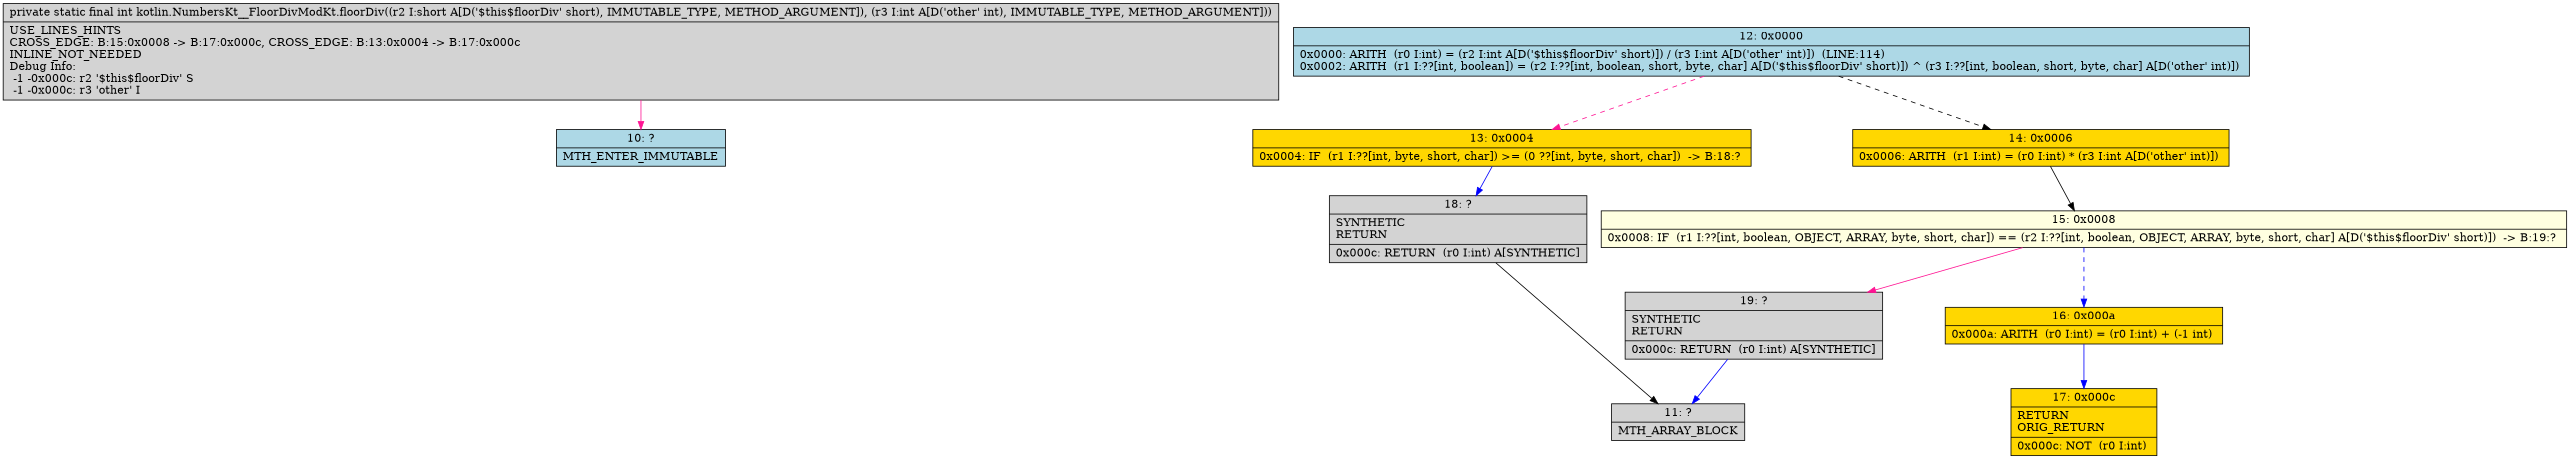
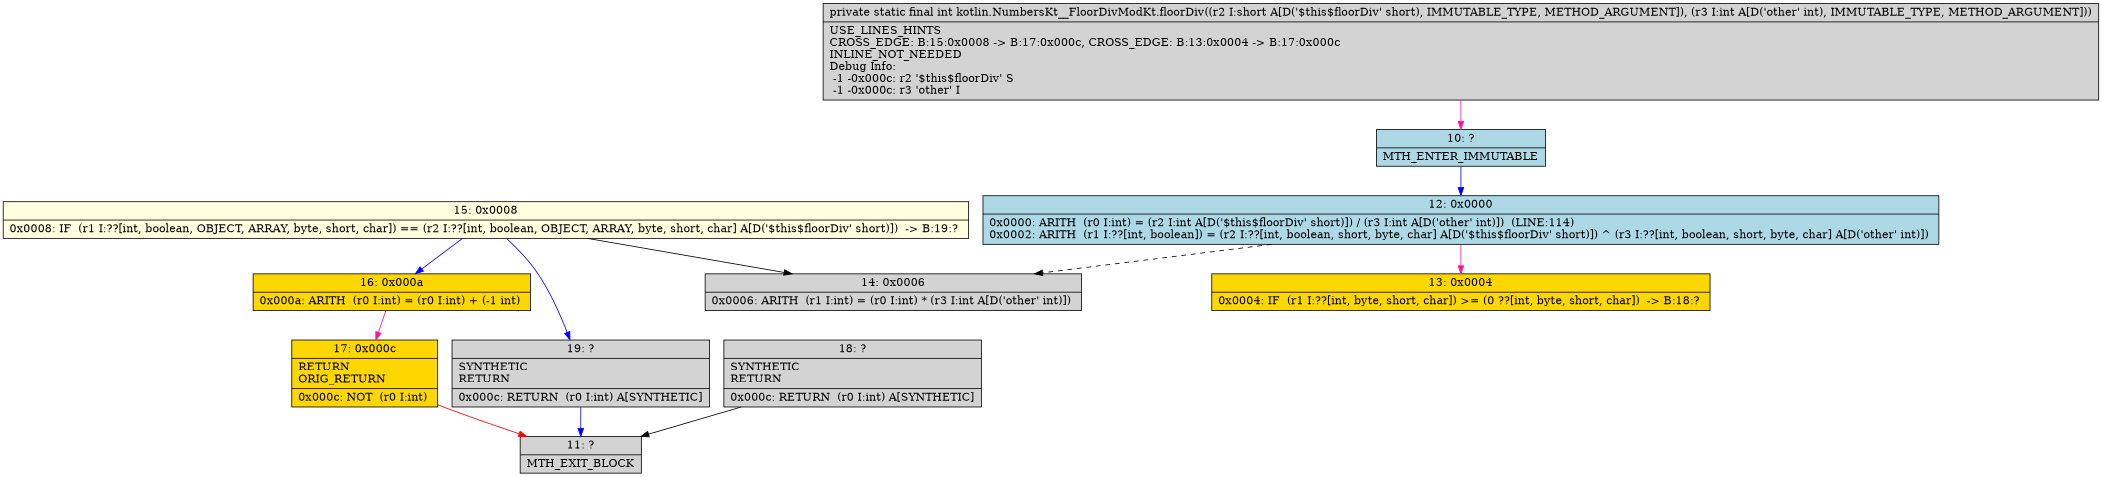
(1632, 102) -> (1461, 255)
(2041, 148) -> (893, 292)
none -> (1461, 177)
(1486, 177) -> none
(2060, 185) -> (686, 255)
(1949, 269) -> (543, 282)
(2084, 273) -> (442, 254)
(2084, 362) -> (382, 322)
none -> (478, 420)
(1678, 431) -> (581, 464)
